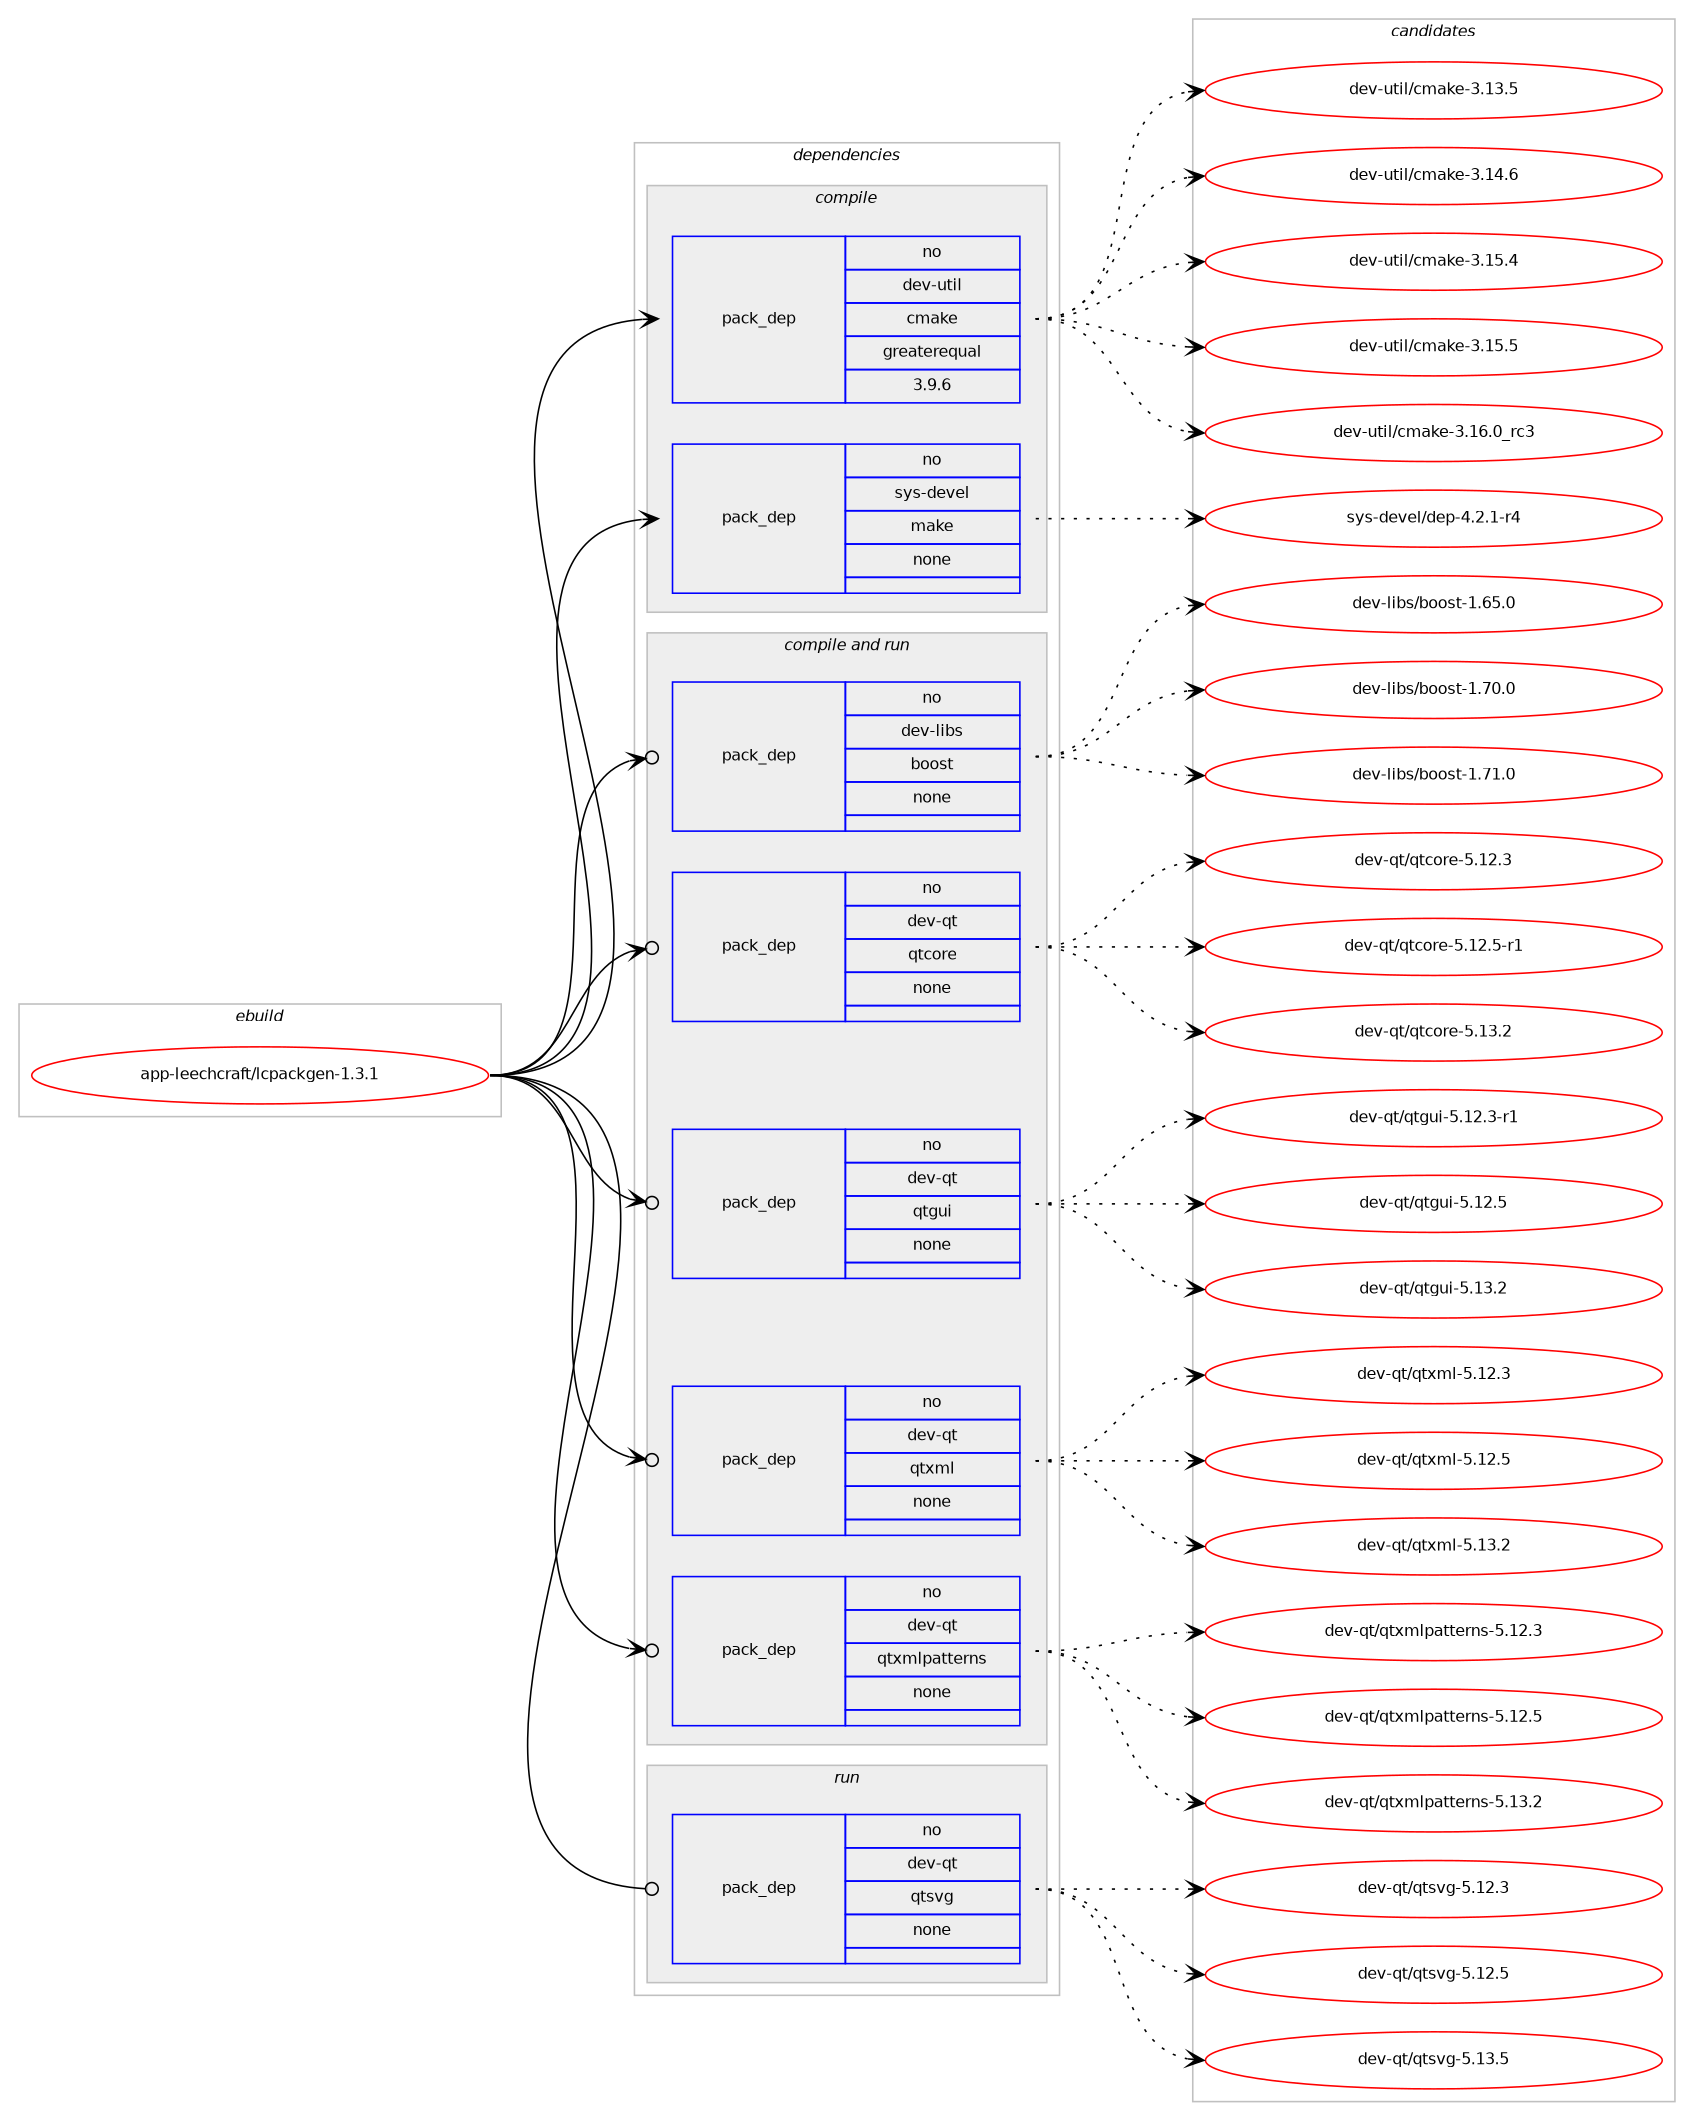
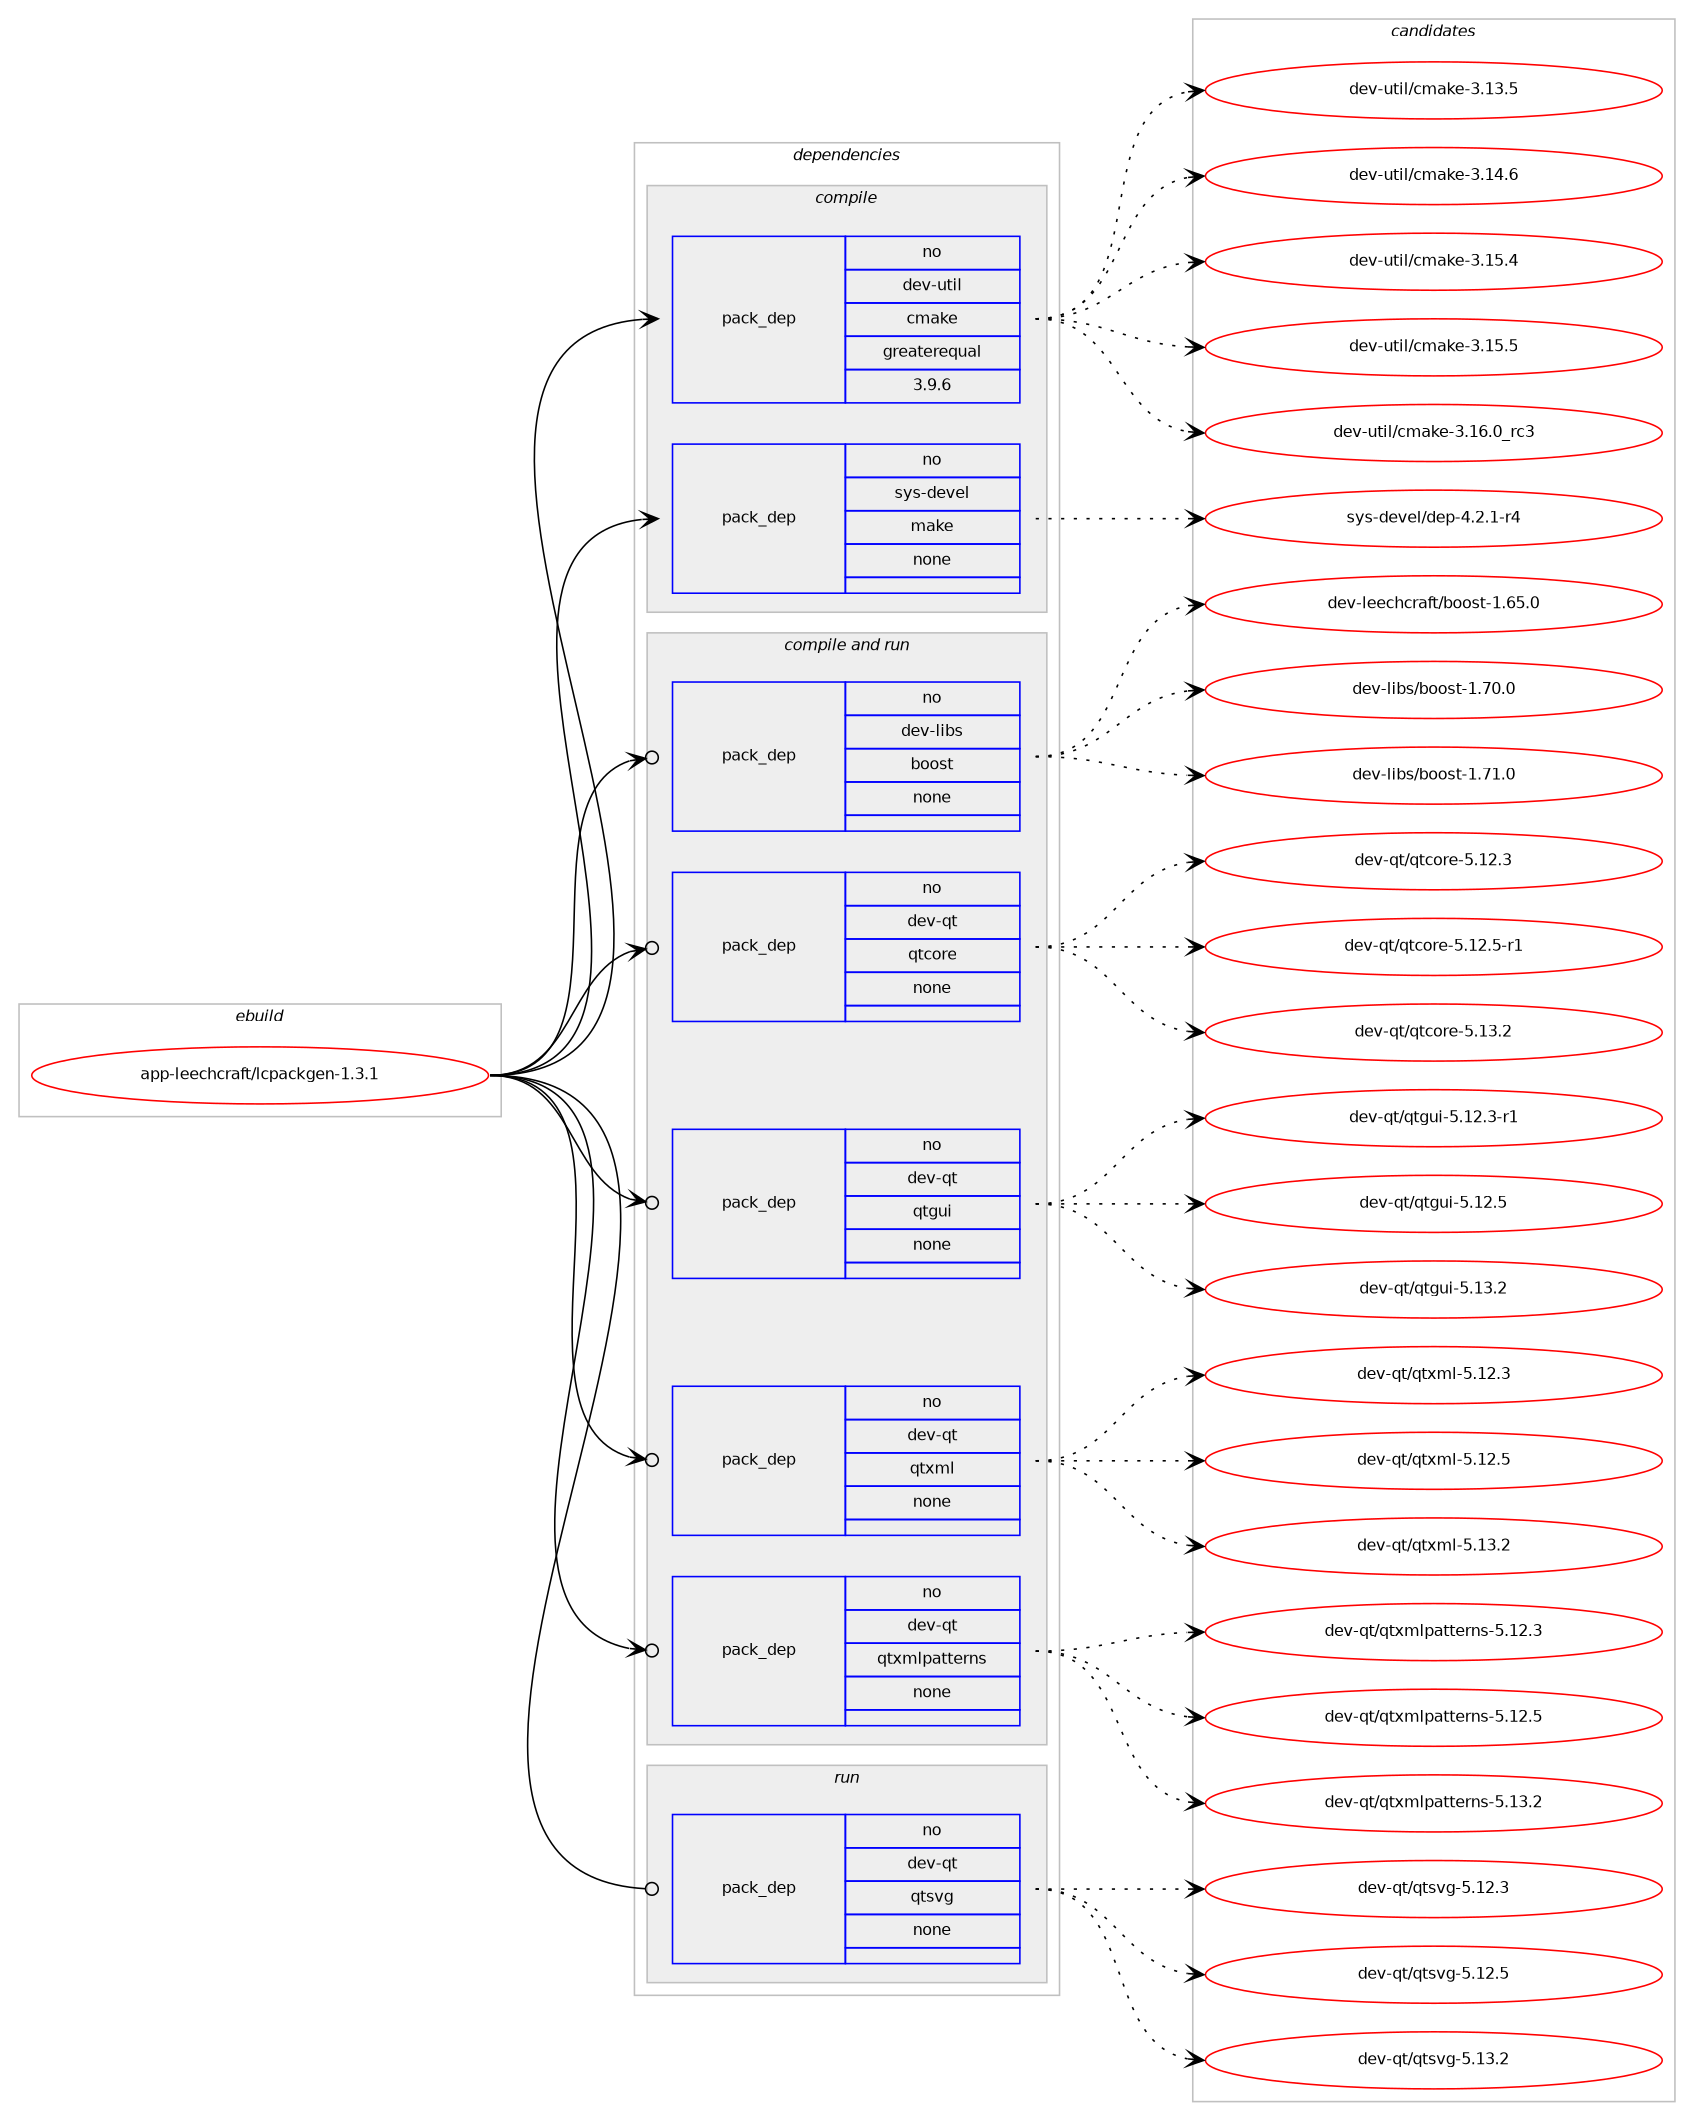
(1434, 604) -> (1434, 604)
(1434, 2060) -> (1434, 2060)
